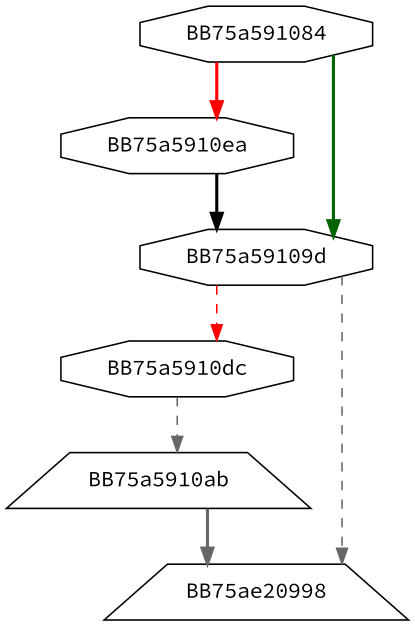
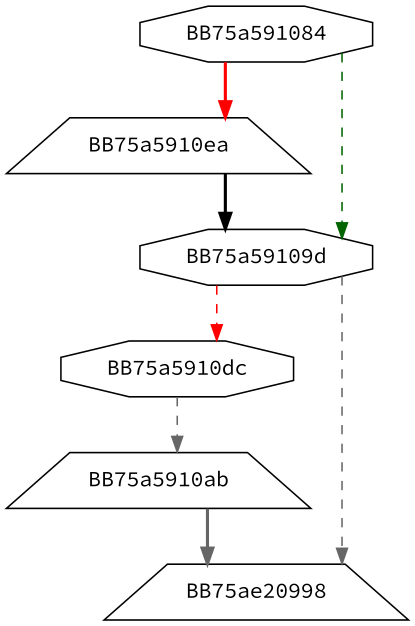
(333, 138) -> (342, 138)
(177, 146) -> (159, 146)
